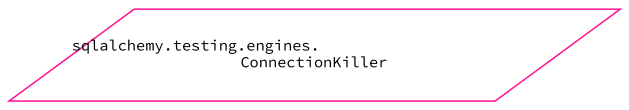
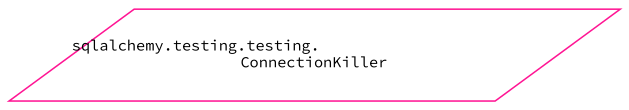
(315, 55) -> (315, 55)
